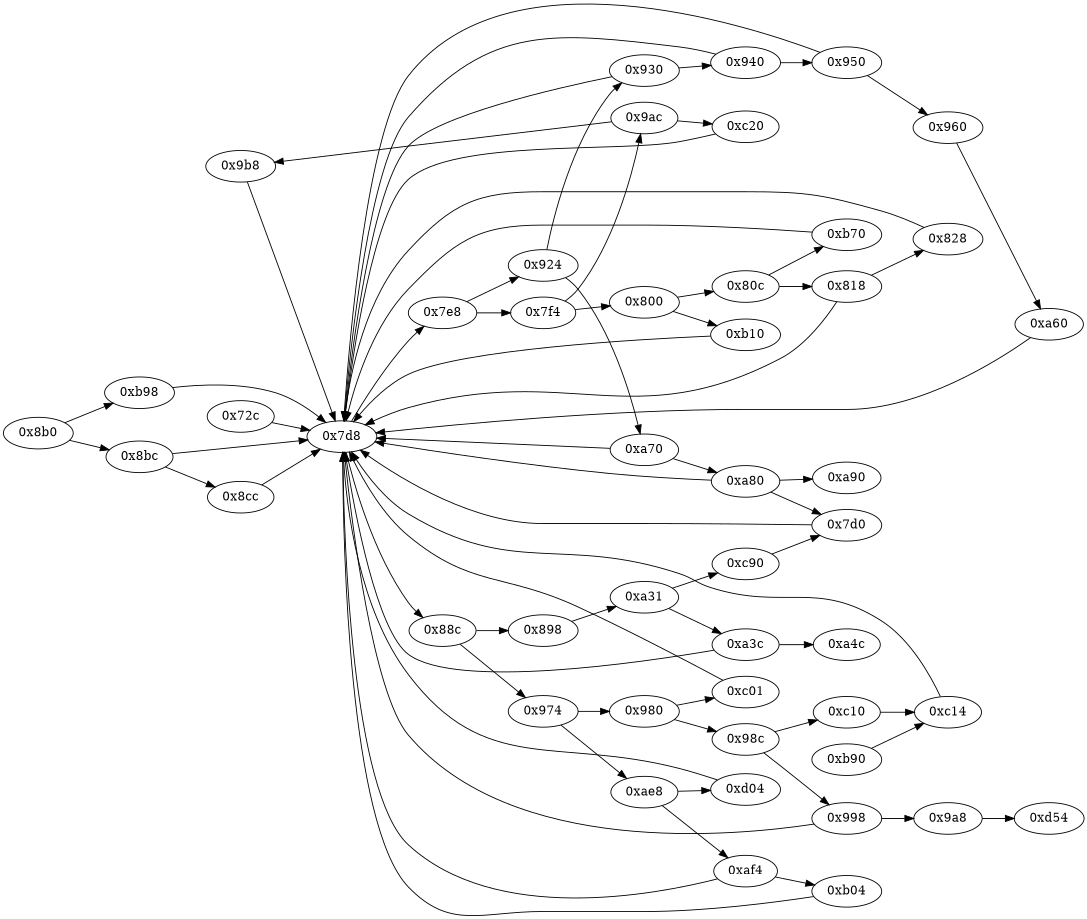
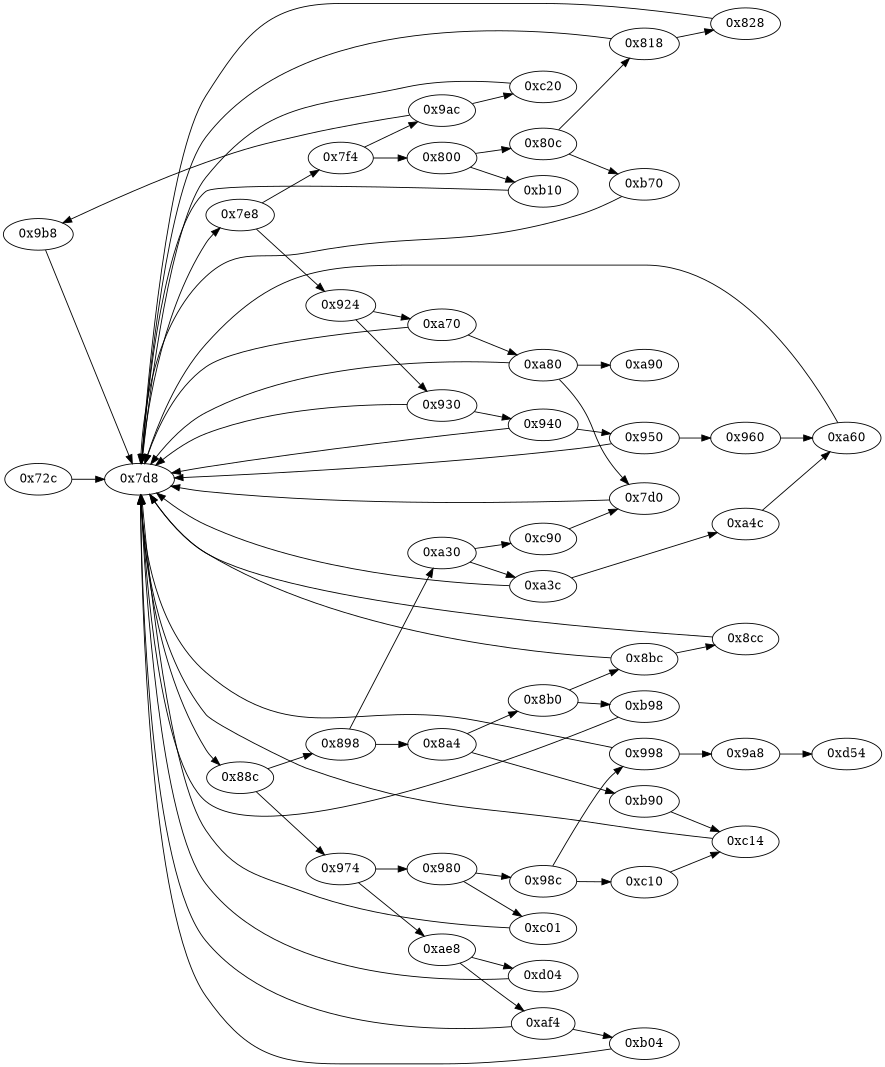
none -> (793, 484)
(644, 597) -> (442, 553)
none -> (442, 744)
